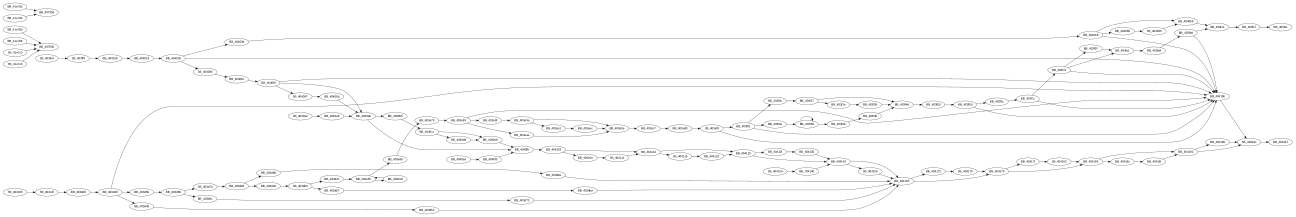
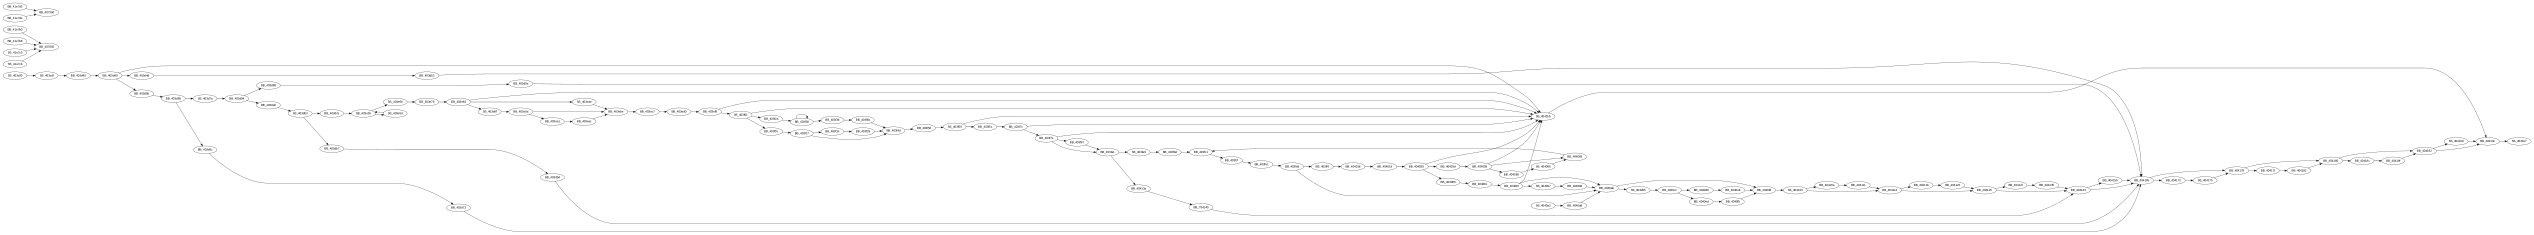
(1209, 61) -> none
(459, 133) -> (1684, 196)
none -> (1276, 165)
none -> (1122, 170)
none -> (1442, 196)
